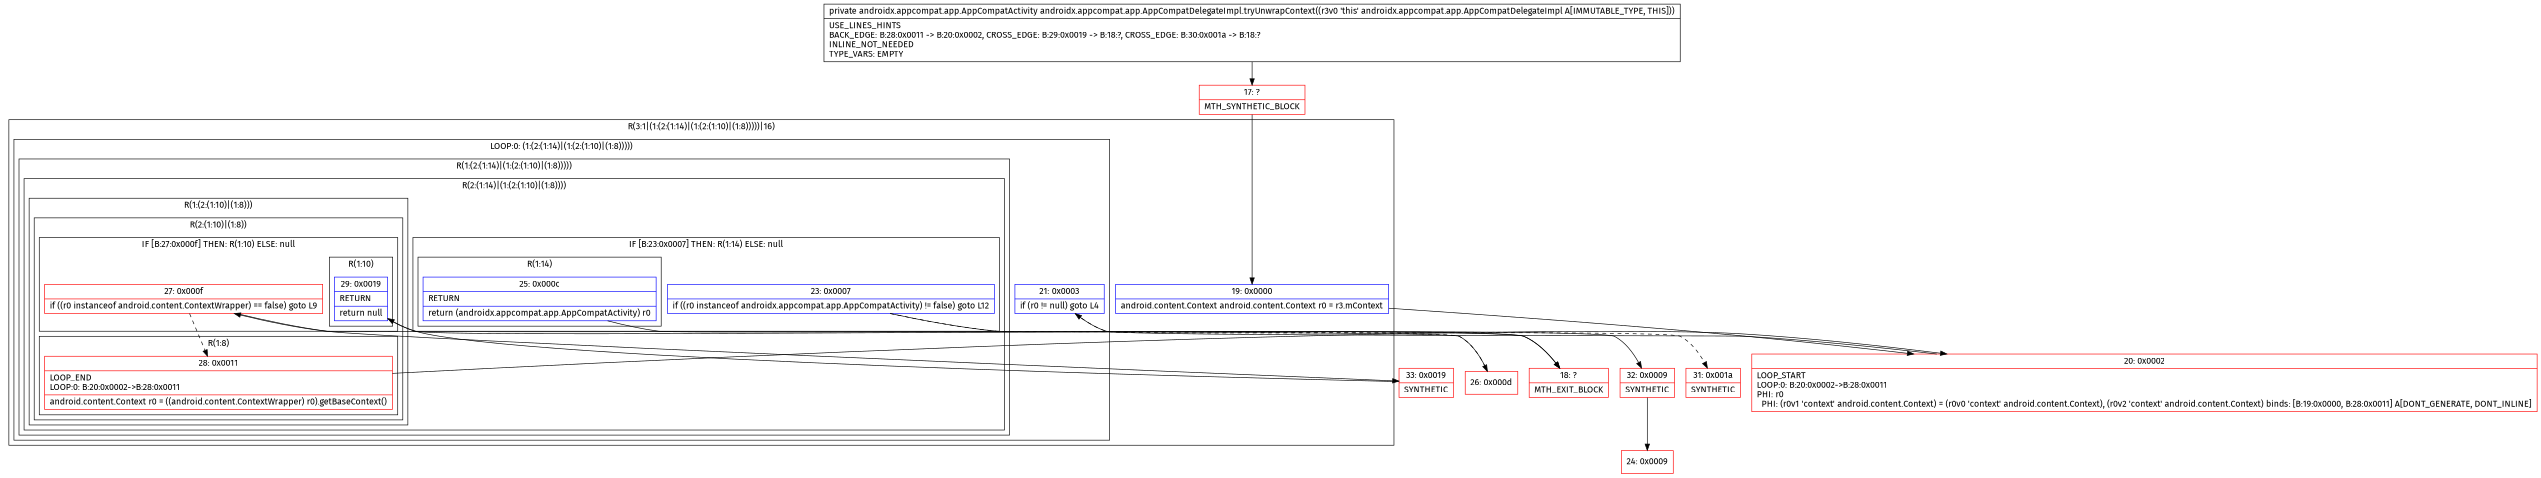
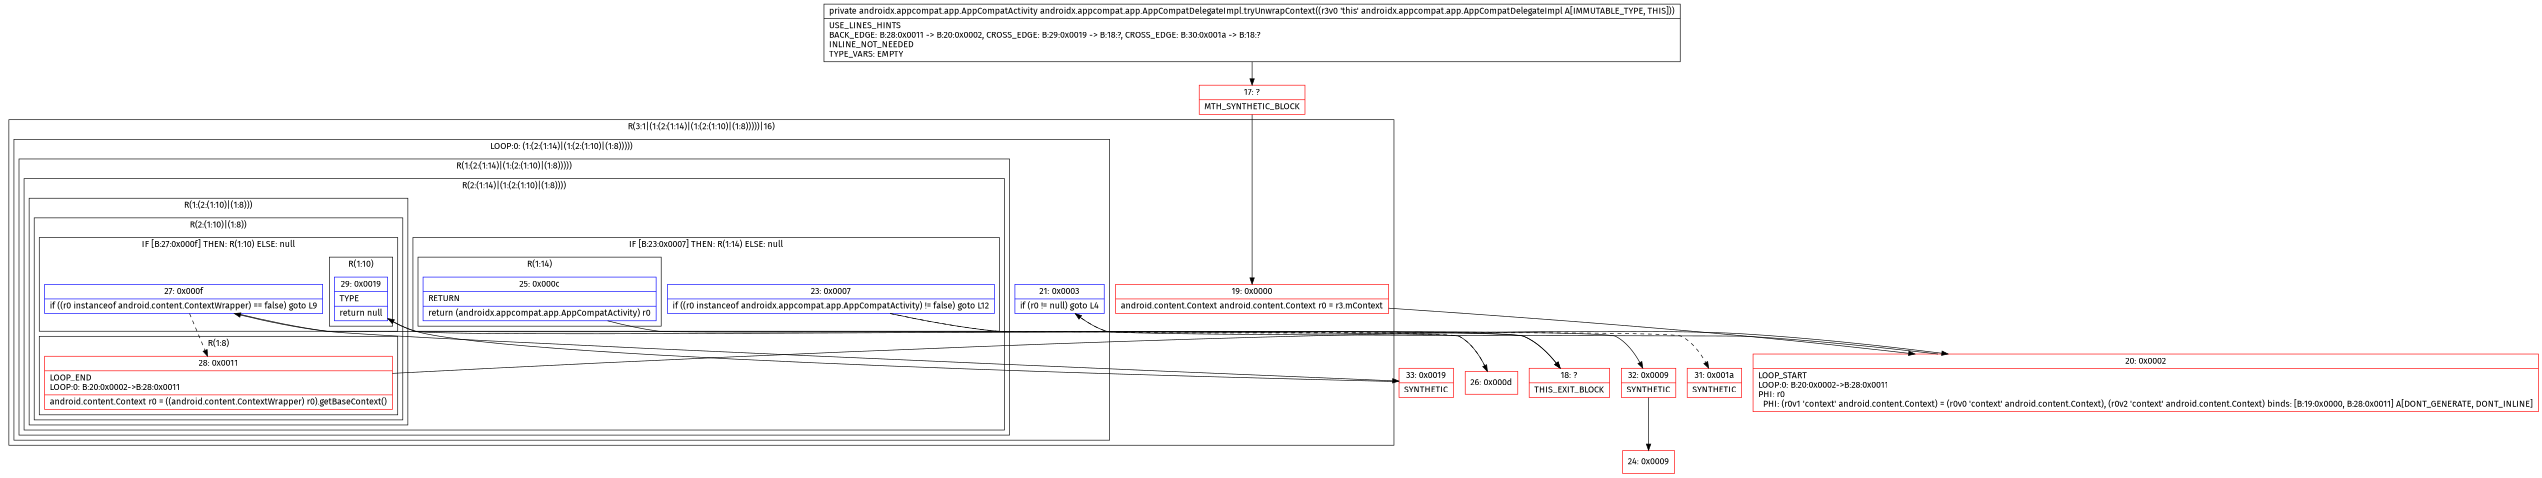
(184, 299) -> (184, 299)
(356, 299) -> (349, 299)
(1252, 299) -> (1252, 299)
(1569, 390) -> (1569, 390)
